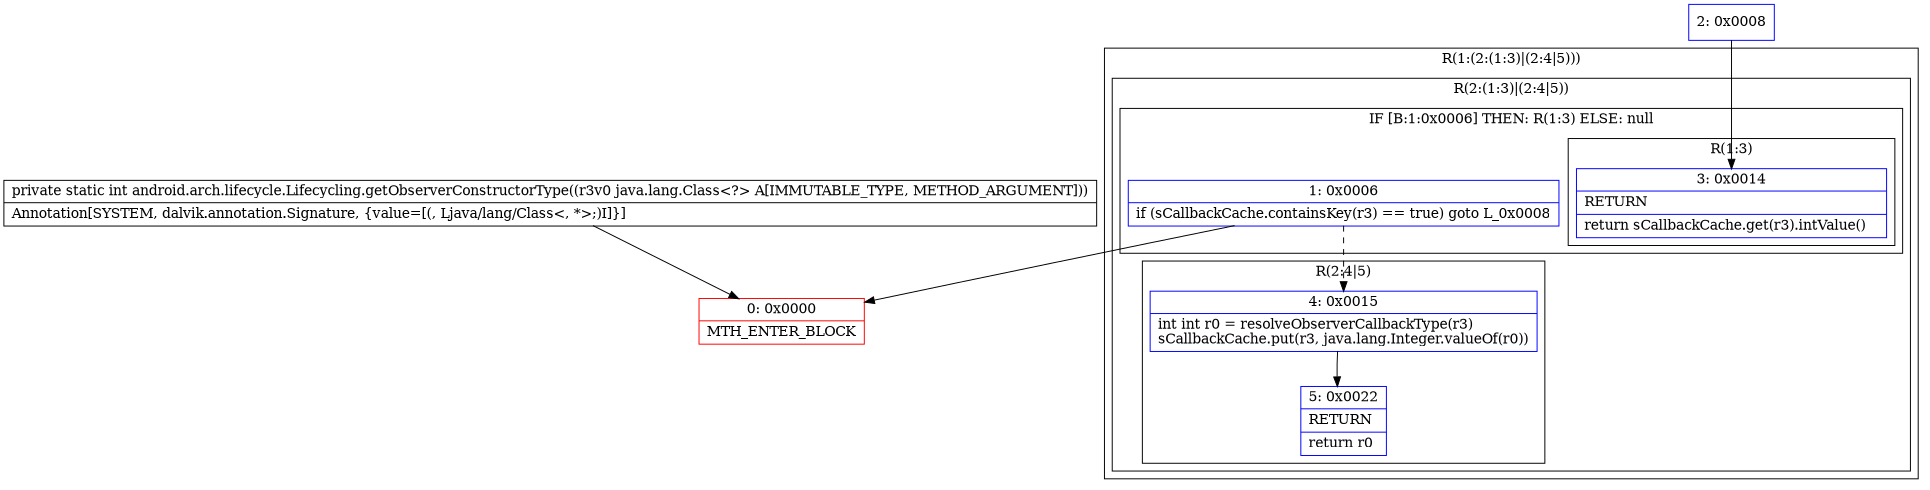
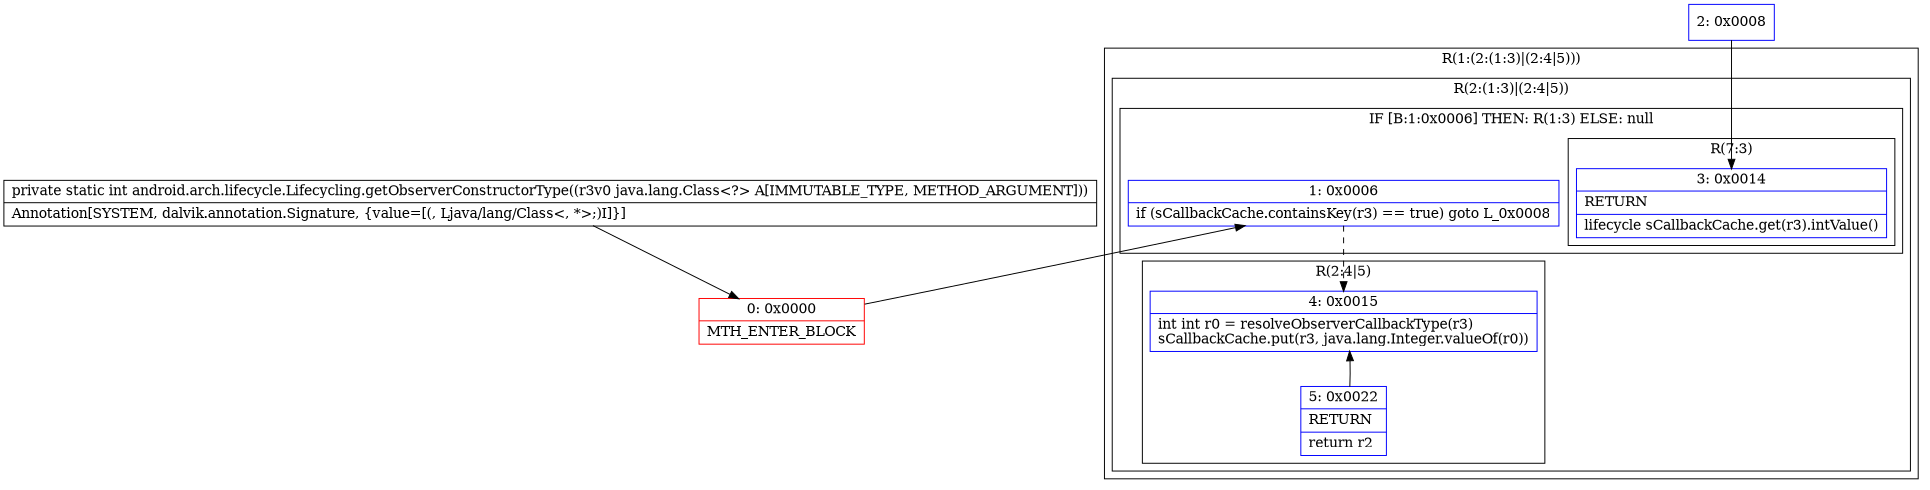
(1732, 150) -> (1732, 150)
(1725, 226) -> (1732, 226)
(1054, 263) -> (1050, 266)
(1337, 364) -> (1350, 374)
(1341, 443) -> (1341, 443)
